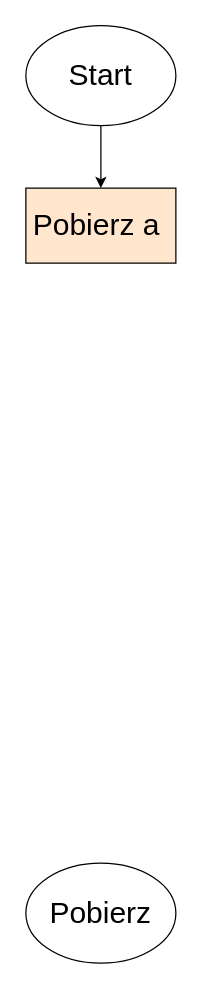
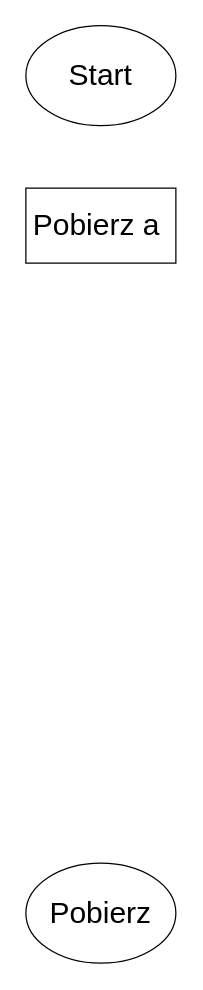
(101, 153) -> none
(101, 226) -> (101, 226)
